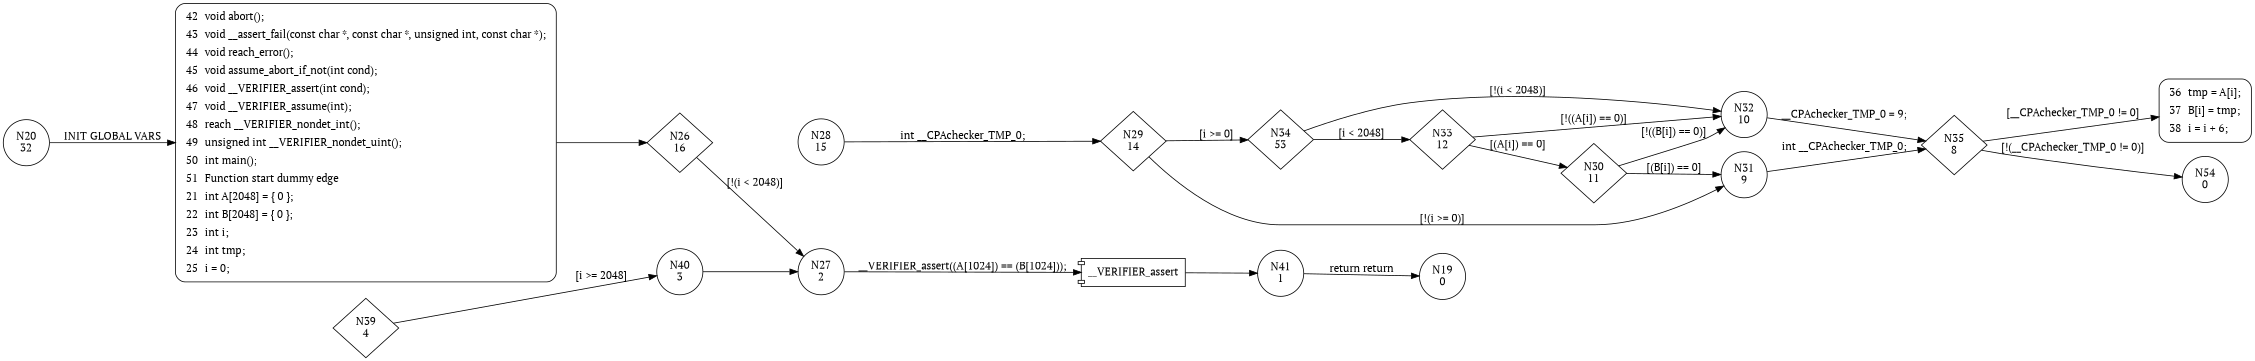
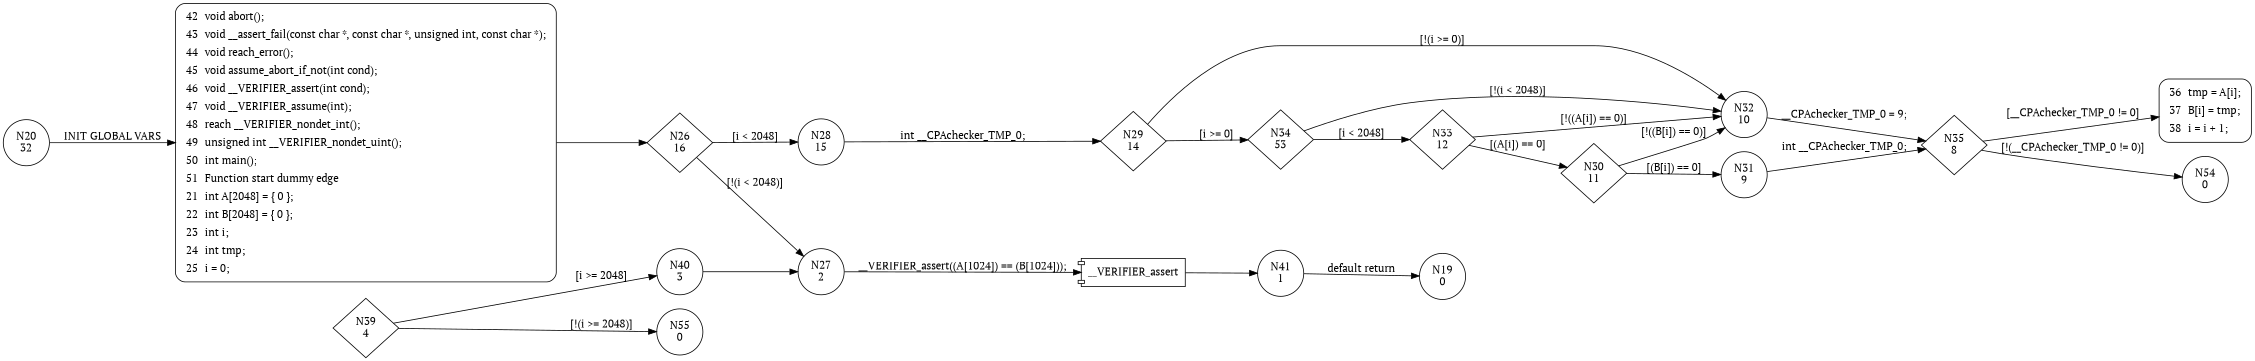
(2208, 129) -> (2208, 129)
none -> (751, 142)
(1426, 225) -> (1426, 46)
(1362, 269) -> (1362, 269)
none -> (680, 332)
